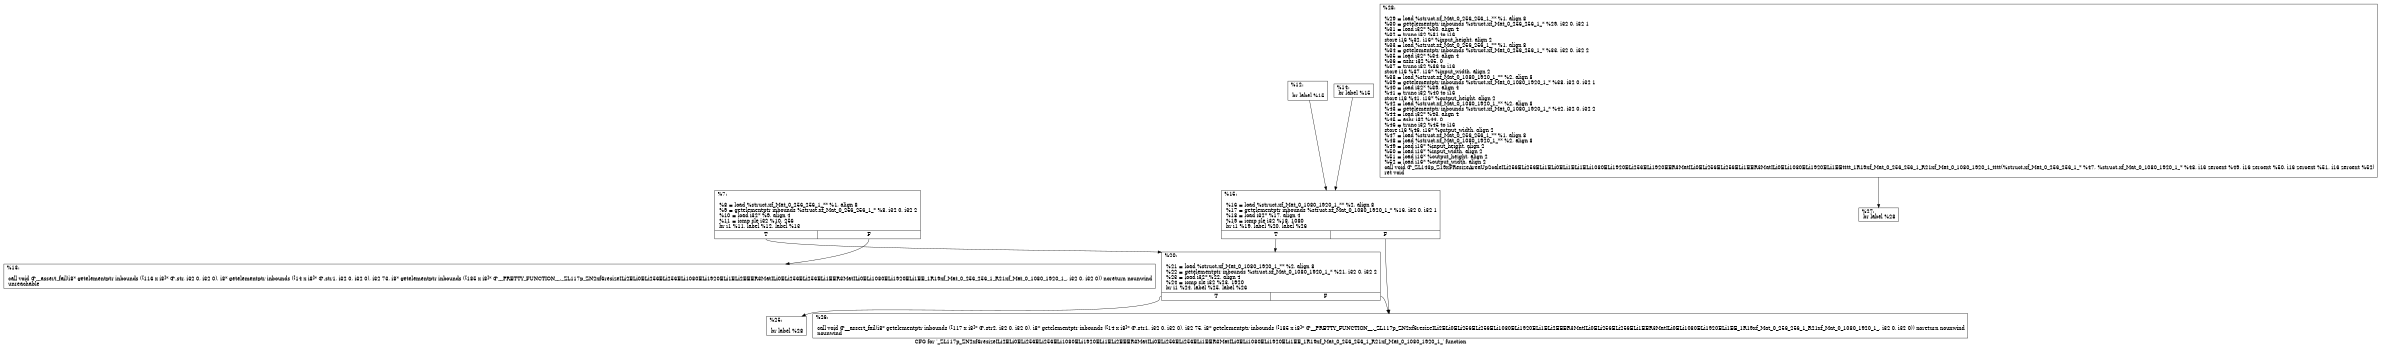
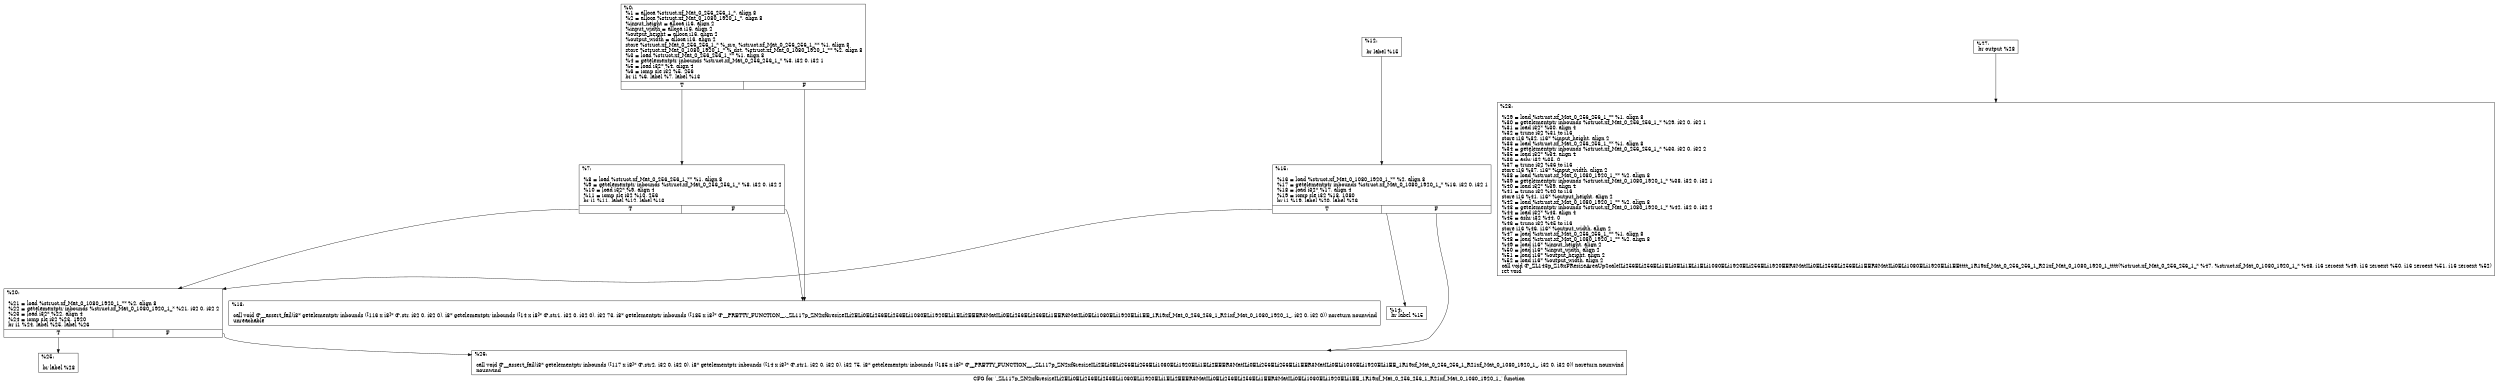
none -> (743, 47)
(1344, 142) -> (1396, 258)
(1879, 191) -> (1996, 76)
(1879, 217) -> (1996, 49)
